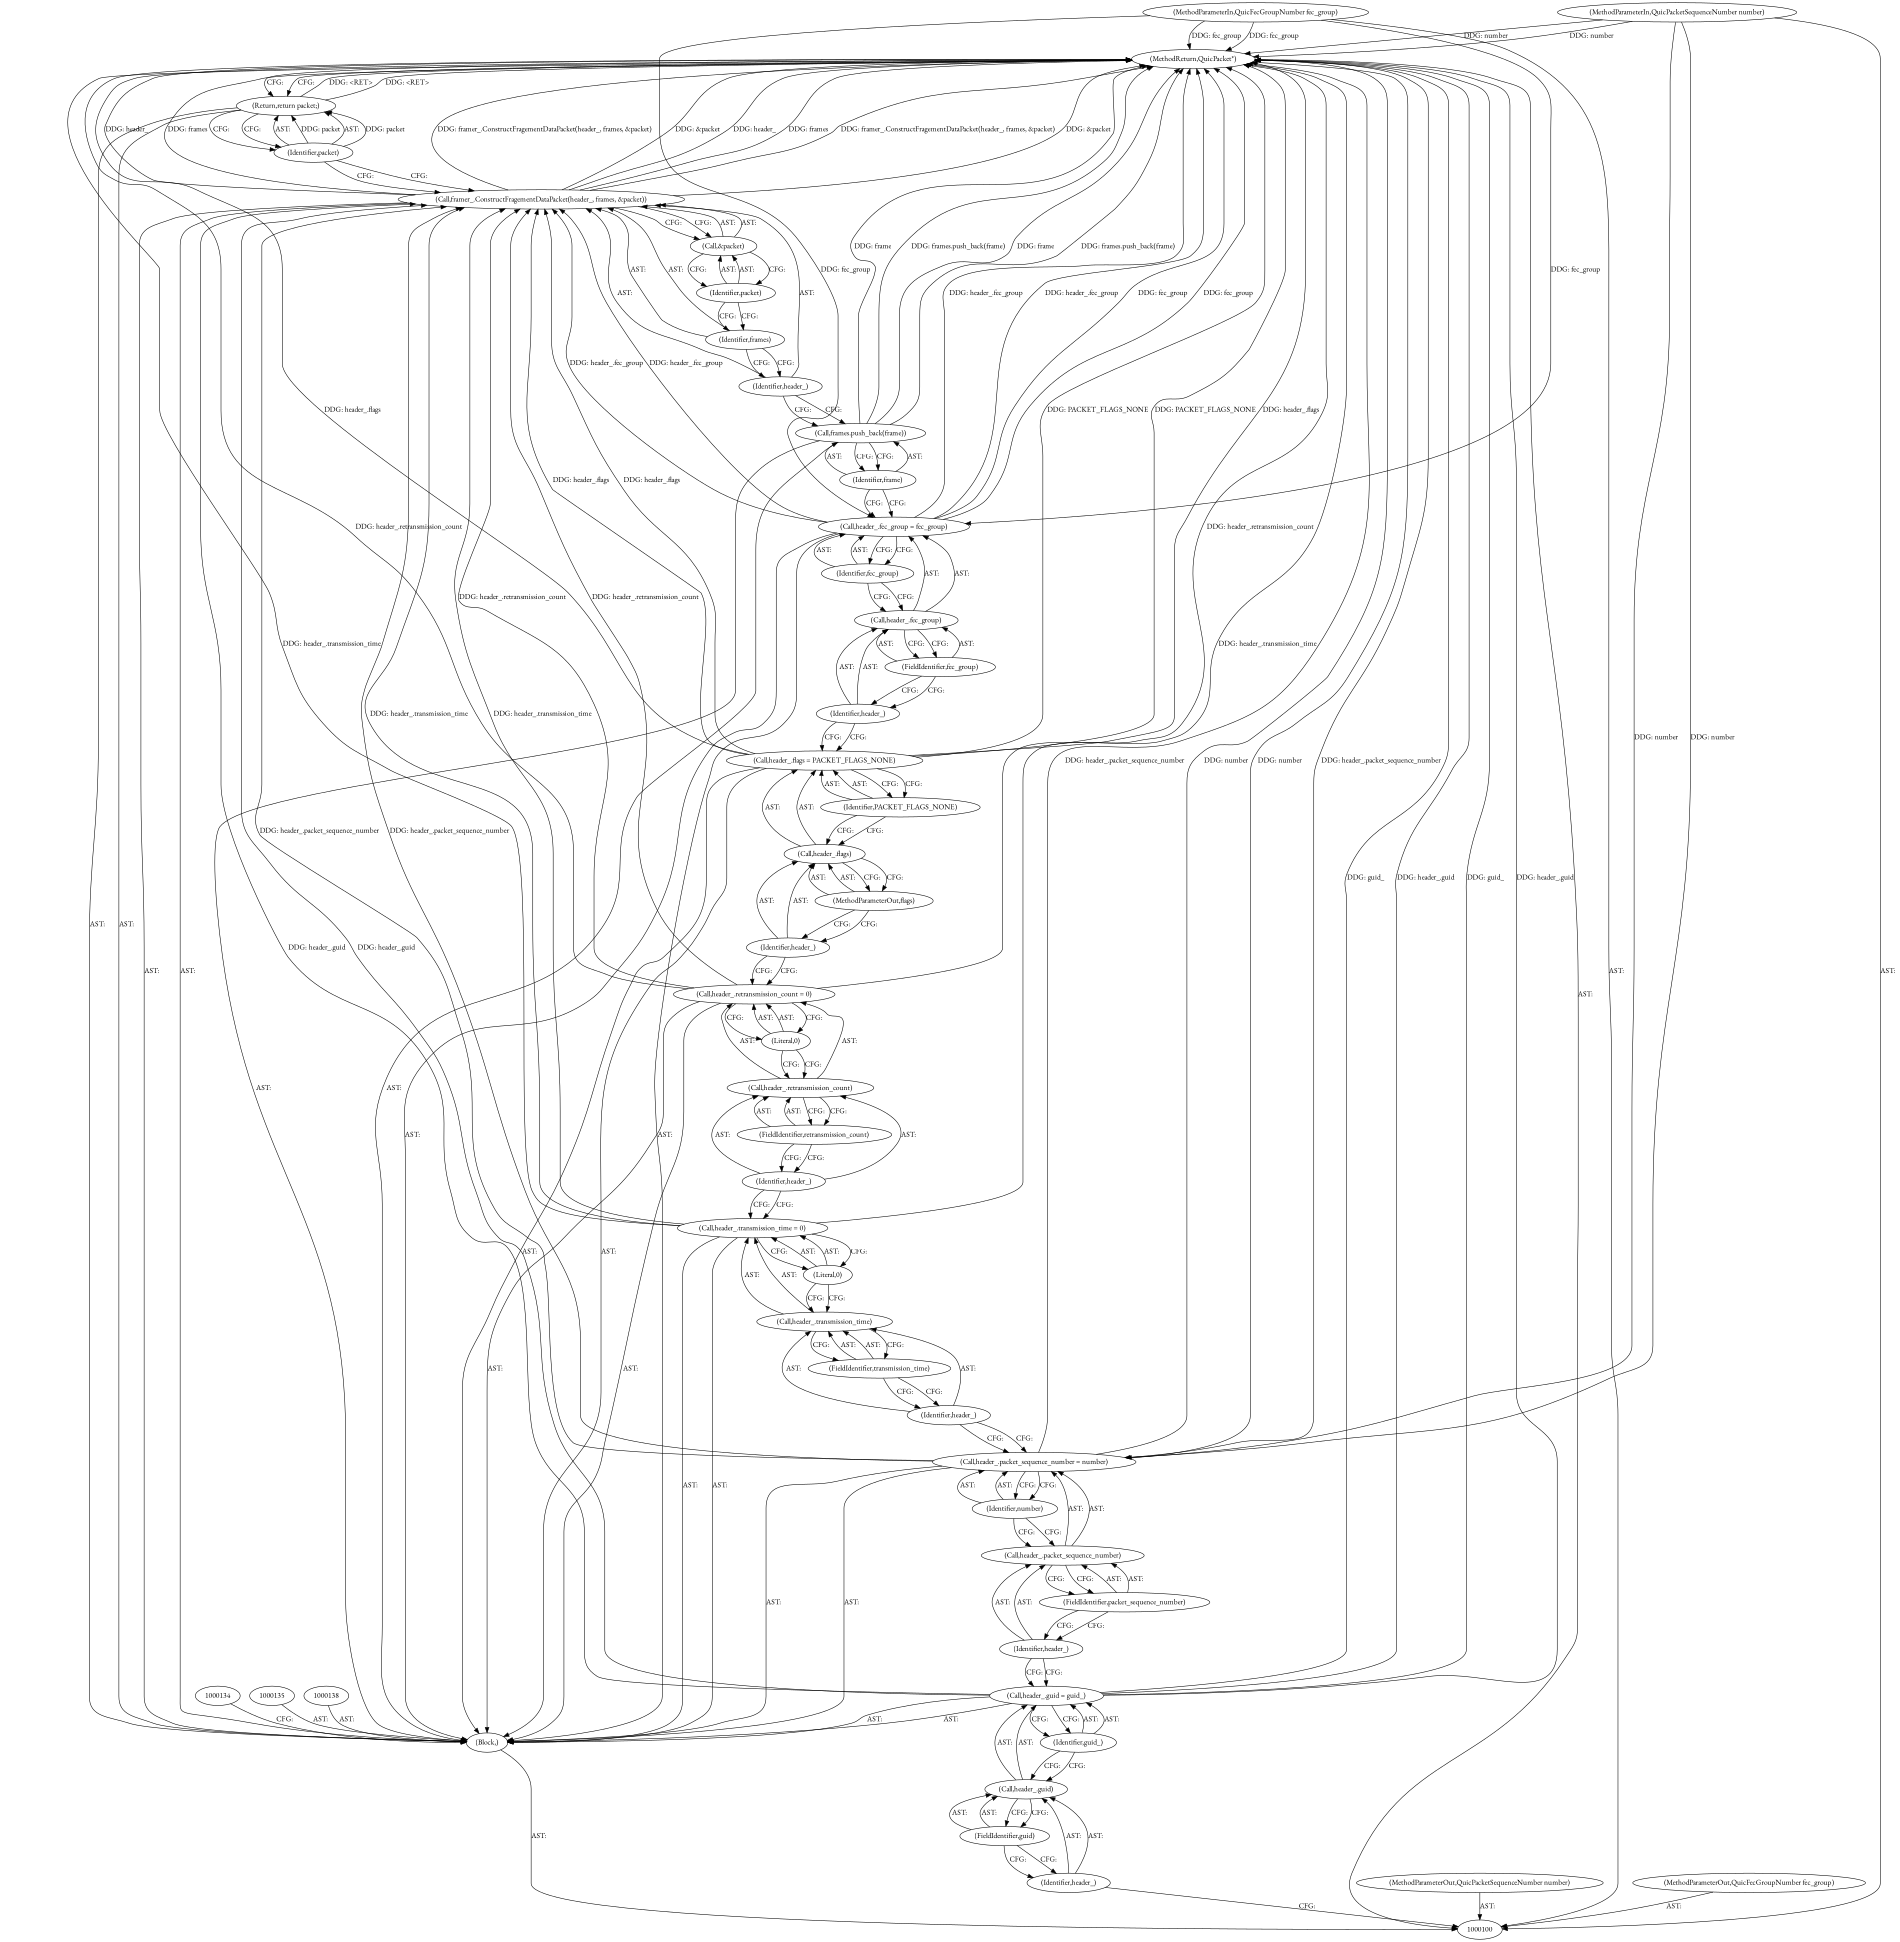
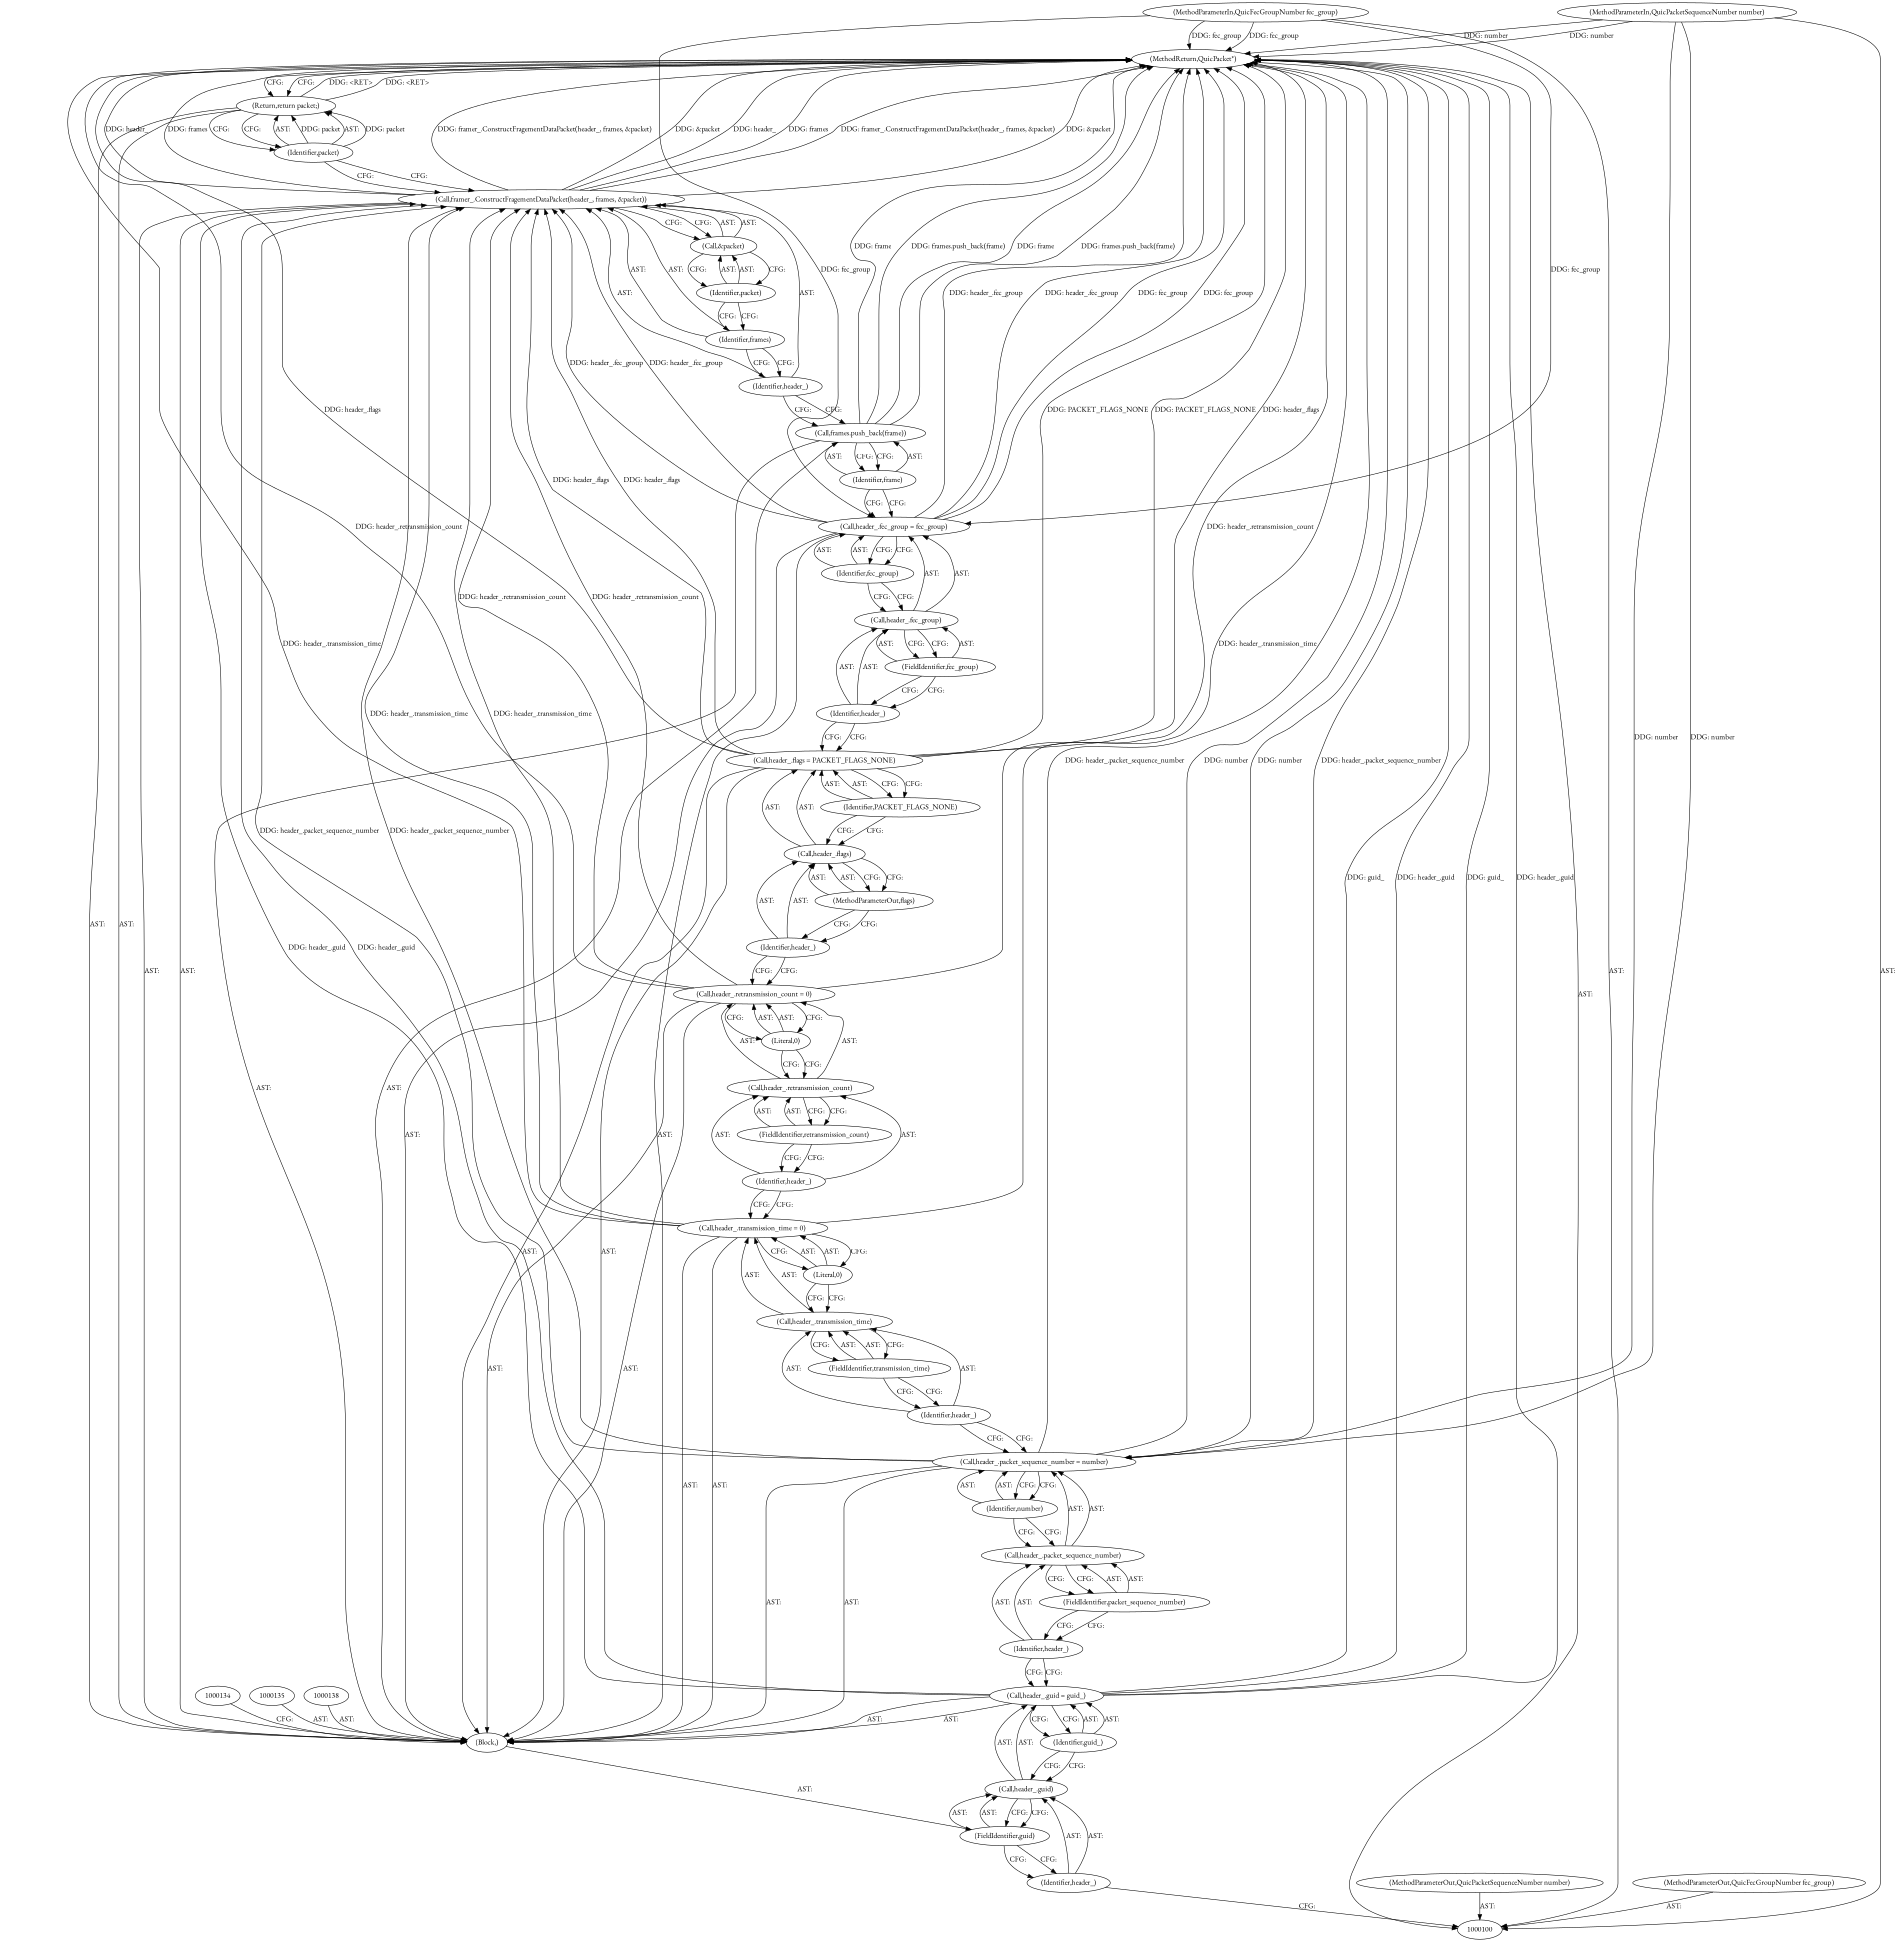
(916, 1924) -> (736, 1788)
